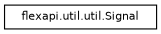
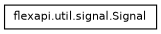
(81, 17) -> (81, 17)
